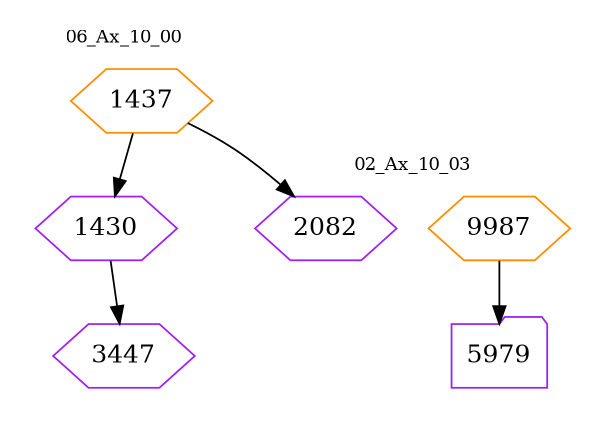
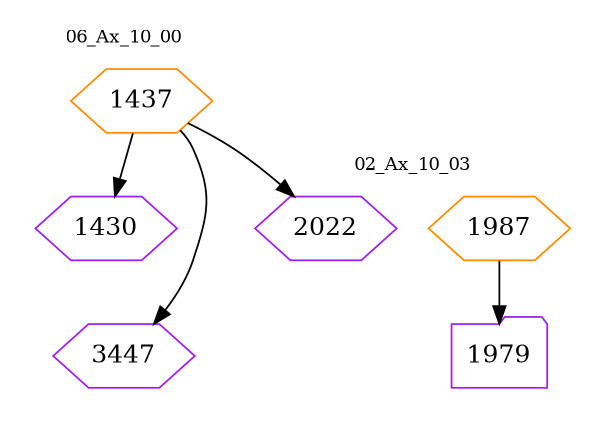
(326, 228) -> (326, 228)
(499, 228) -> (499, 228)
(114, 284) -> (204, 222)
(499, 356) -> (499, 356)
